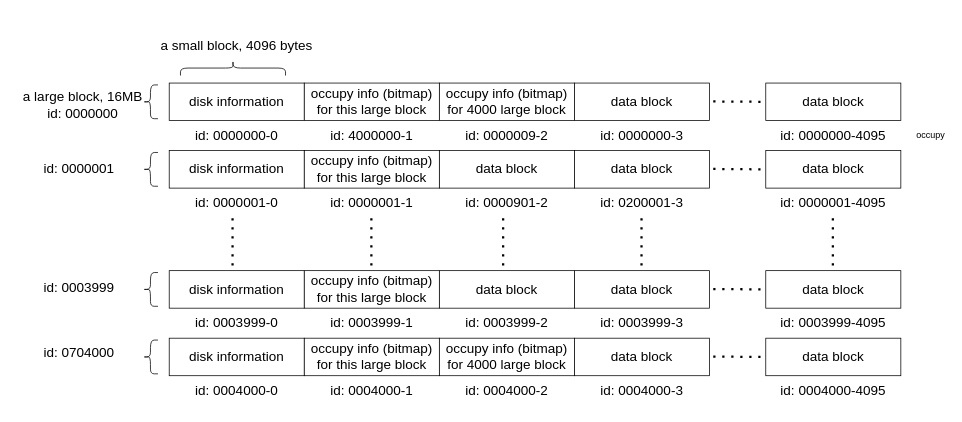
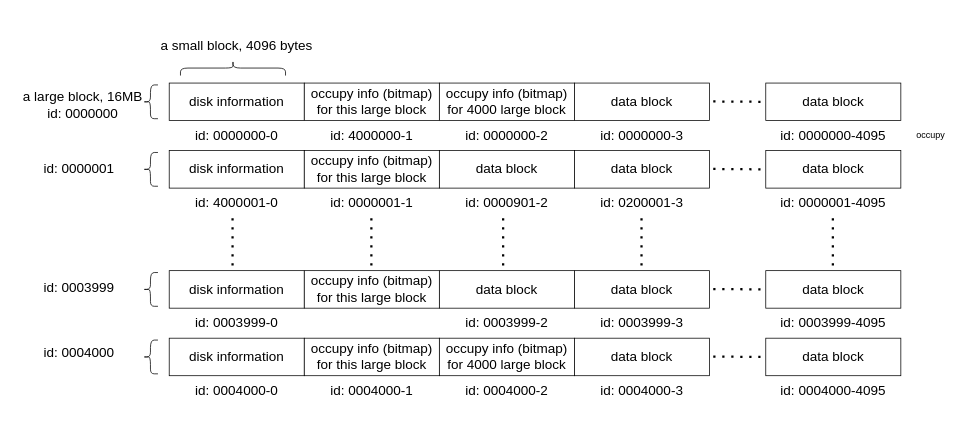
(507, 135) -> (507, 135)
(237, 203) -> (237, 203)
(372, 323) -> none
(79, 353) -> (79, 353)
